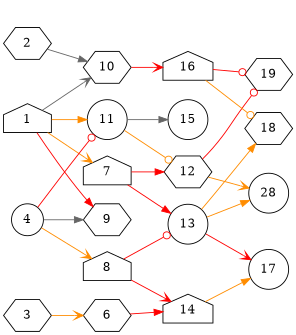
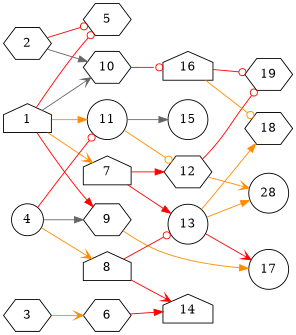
none -> (107, 19)
(143, 67) -> (143, 67)
(224, 292) -> (178, 257)
